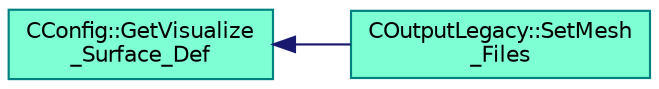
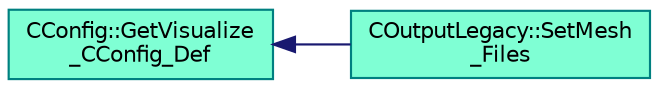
(141, 44) -> (141, 44)
